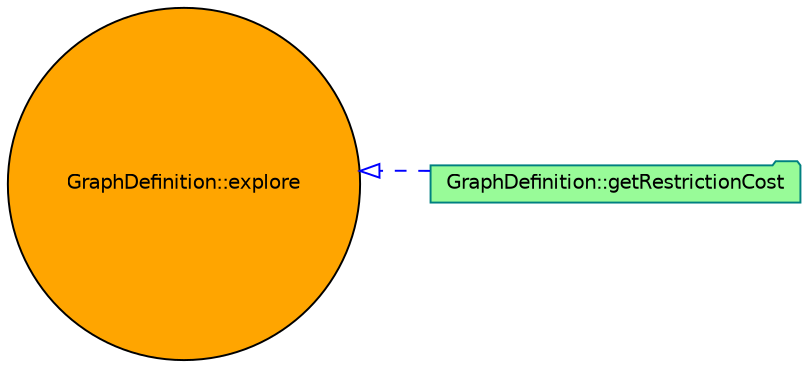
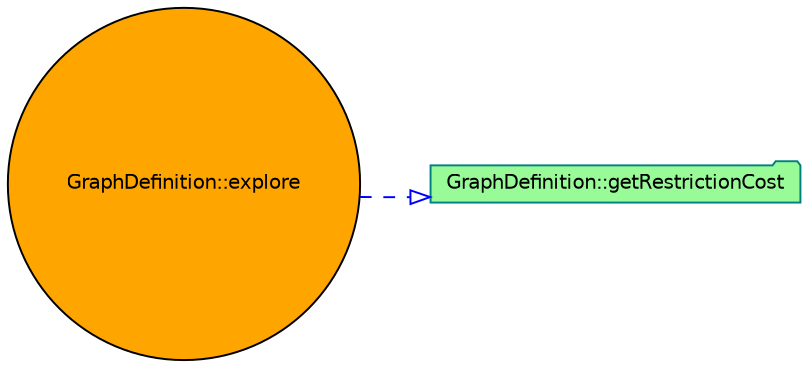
(405, 171) -> (385, 197)
